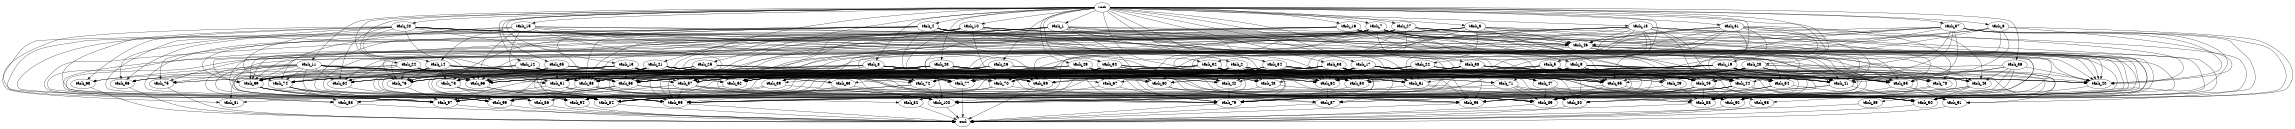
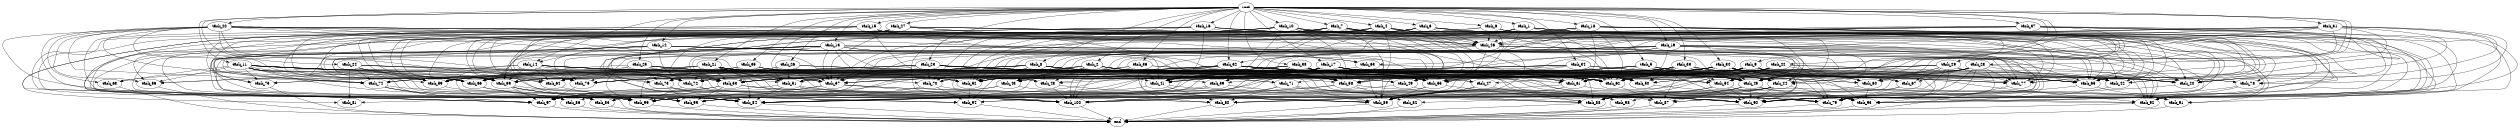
(1315, 54) -> (1560, 70)
none -> (445, 63)
(1870, 103) -> none
